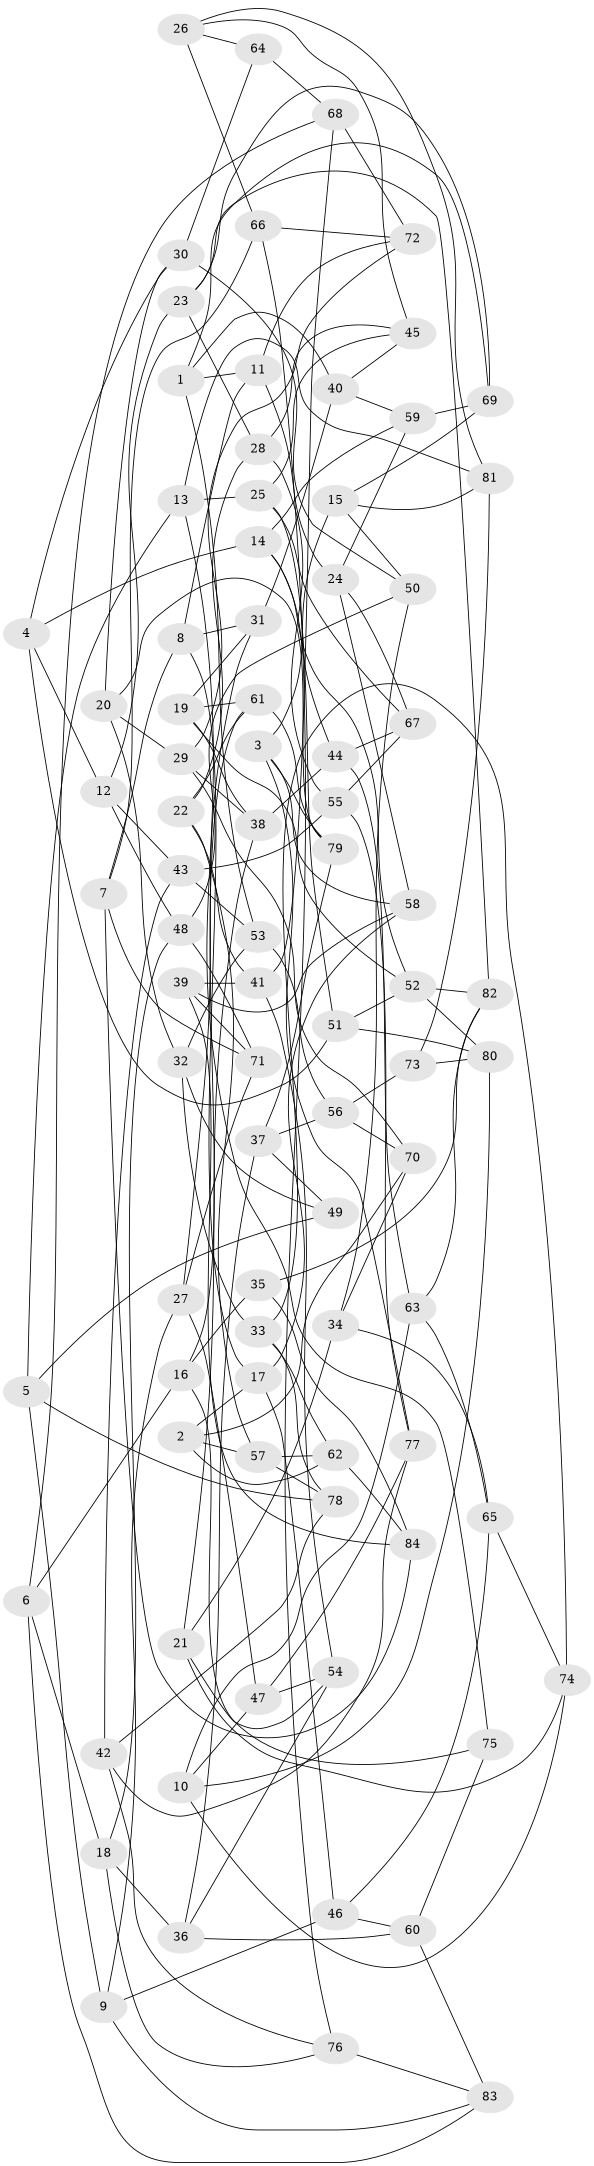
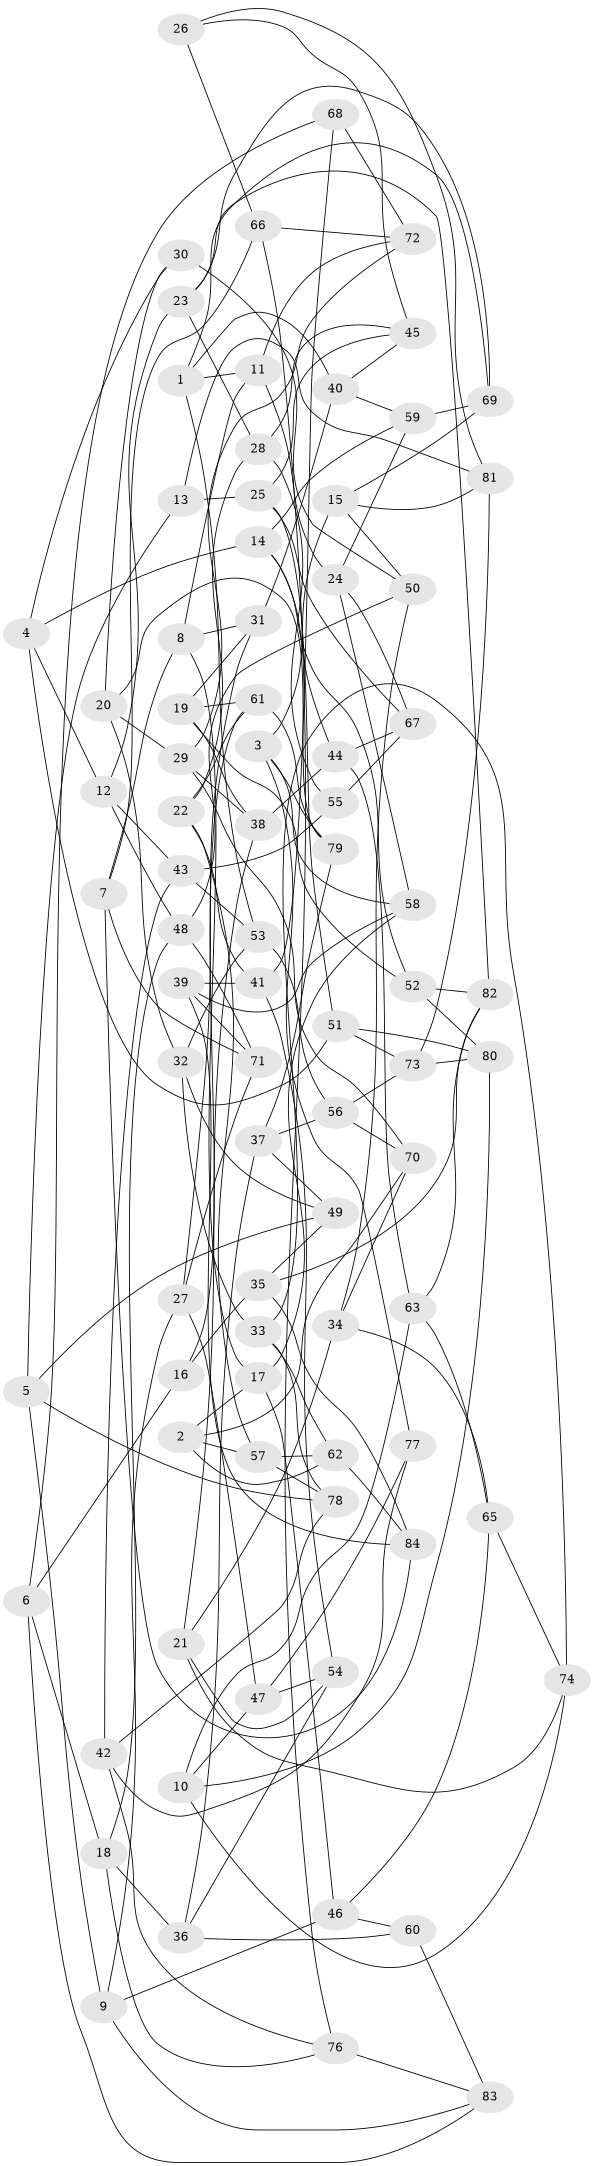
(258, 49) -> none
(370, 1008) -> (370, 1044)
(386, 1246) -> none
none -> (297, 1249)
(490, 1745) -> none
